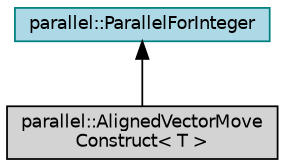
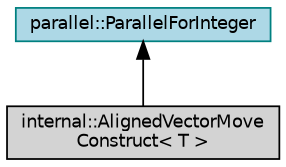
(142, 133) -> (143, 133)
